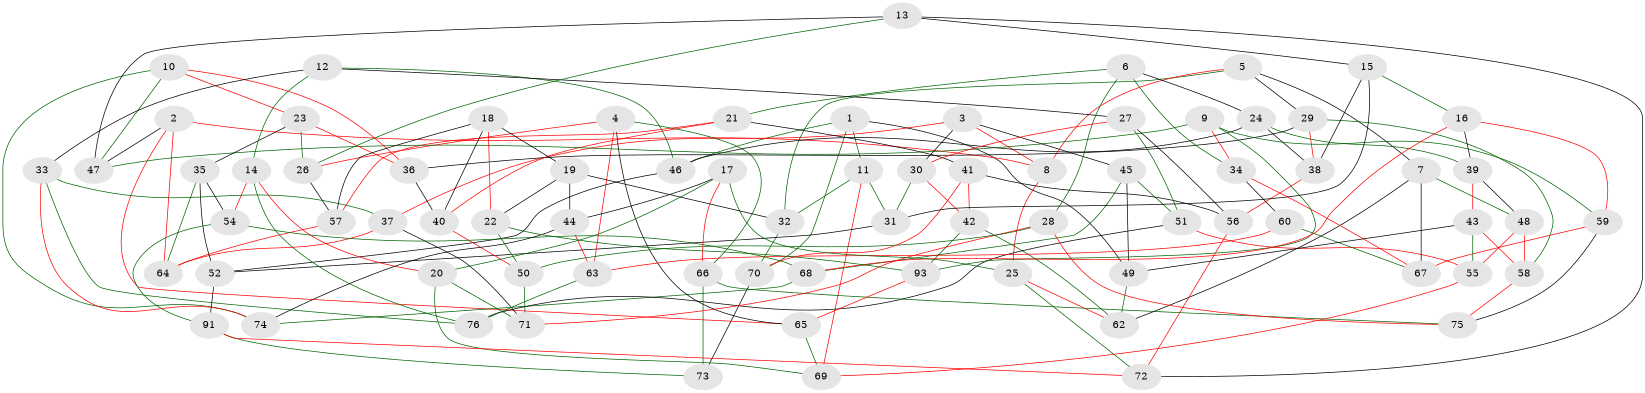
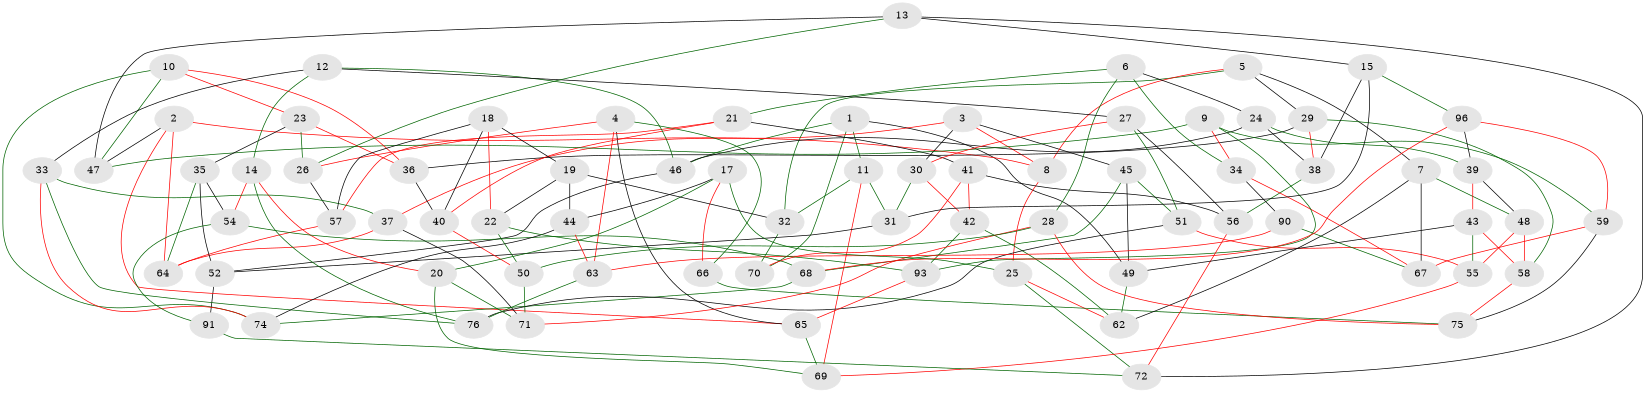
(1462, 119) -> (1462, 119)
(1285, 190) -> (1285, 190)
(1285, 222) -> (1285, 222)
(673, 357) -> (673, 357)
(703, 377) -> none
